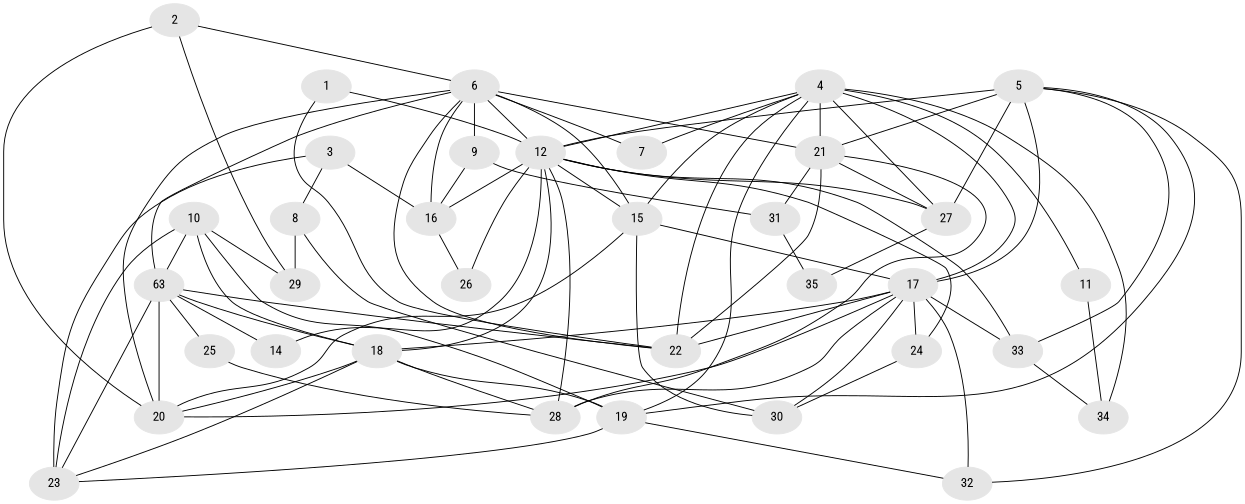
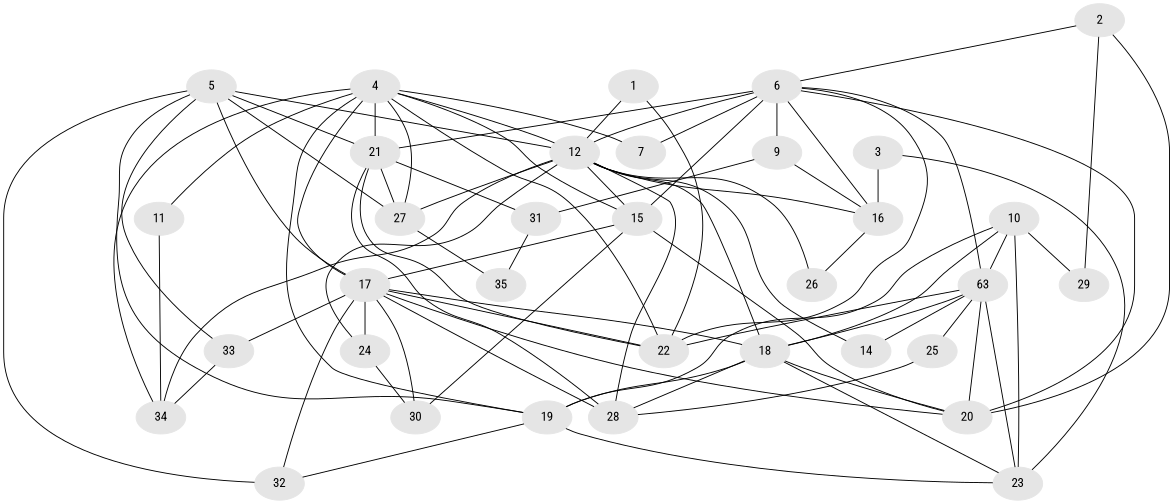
(837, 196) -> (354, 259)
(295, 219) -> none
